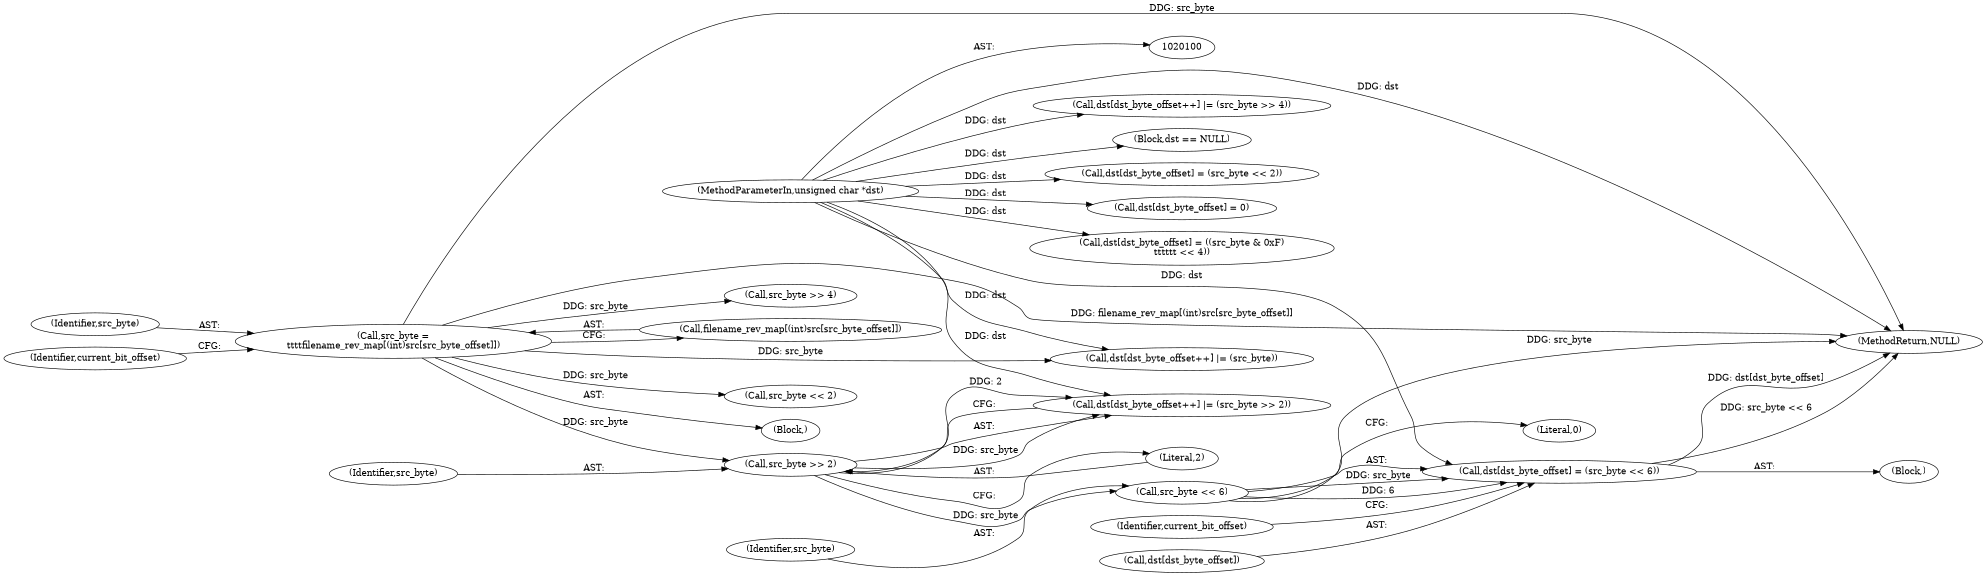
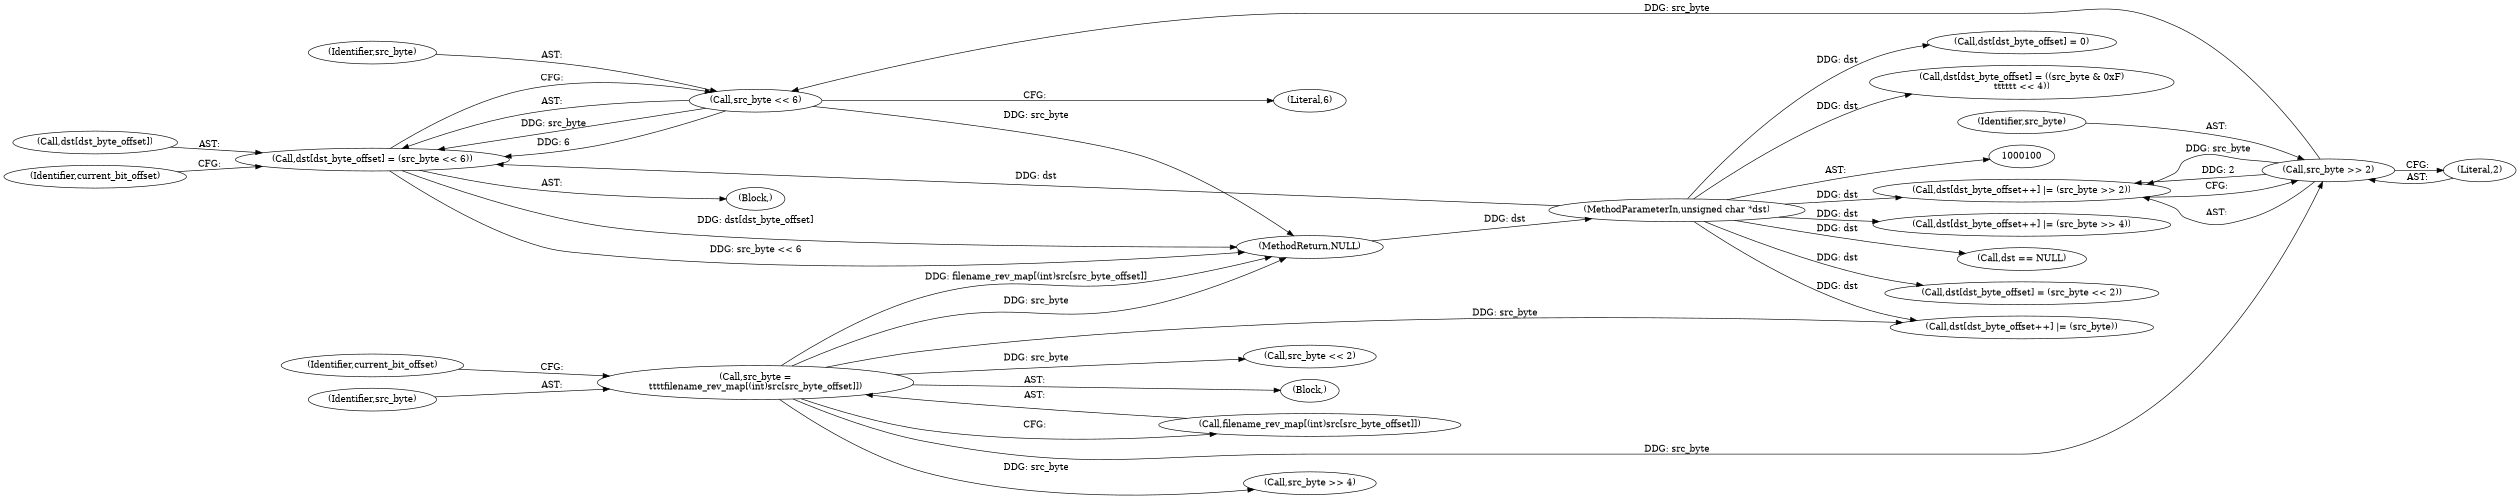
(1182, 48) -> (2022, 156)
none -> (542, 87)
(1363, 96) -> (1478, 230)
(1182, 140) -> (2022, 259)
(1559, 431) -> (1310, 101)
